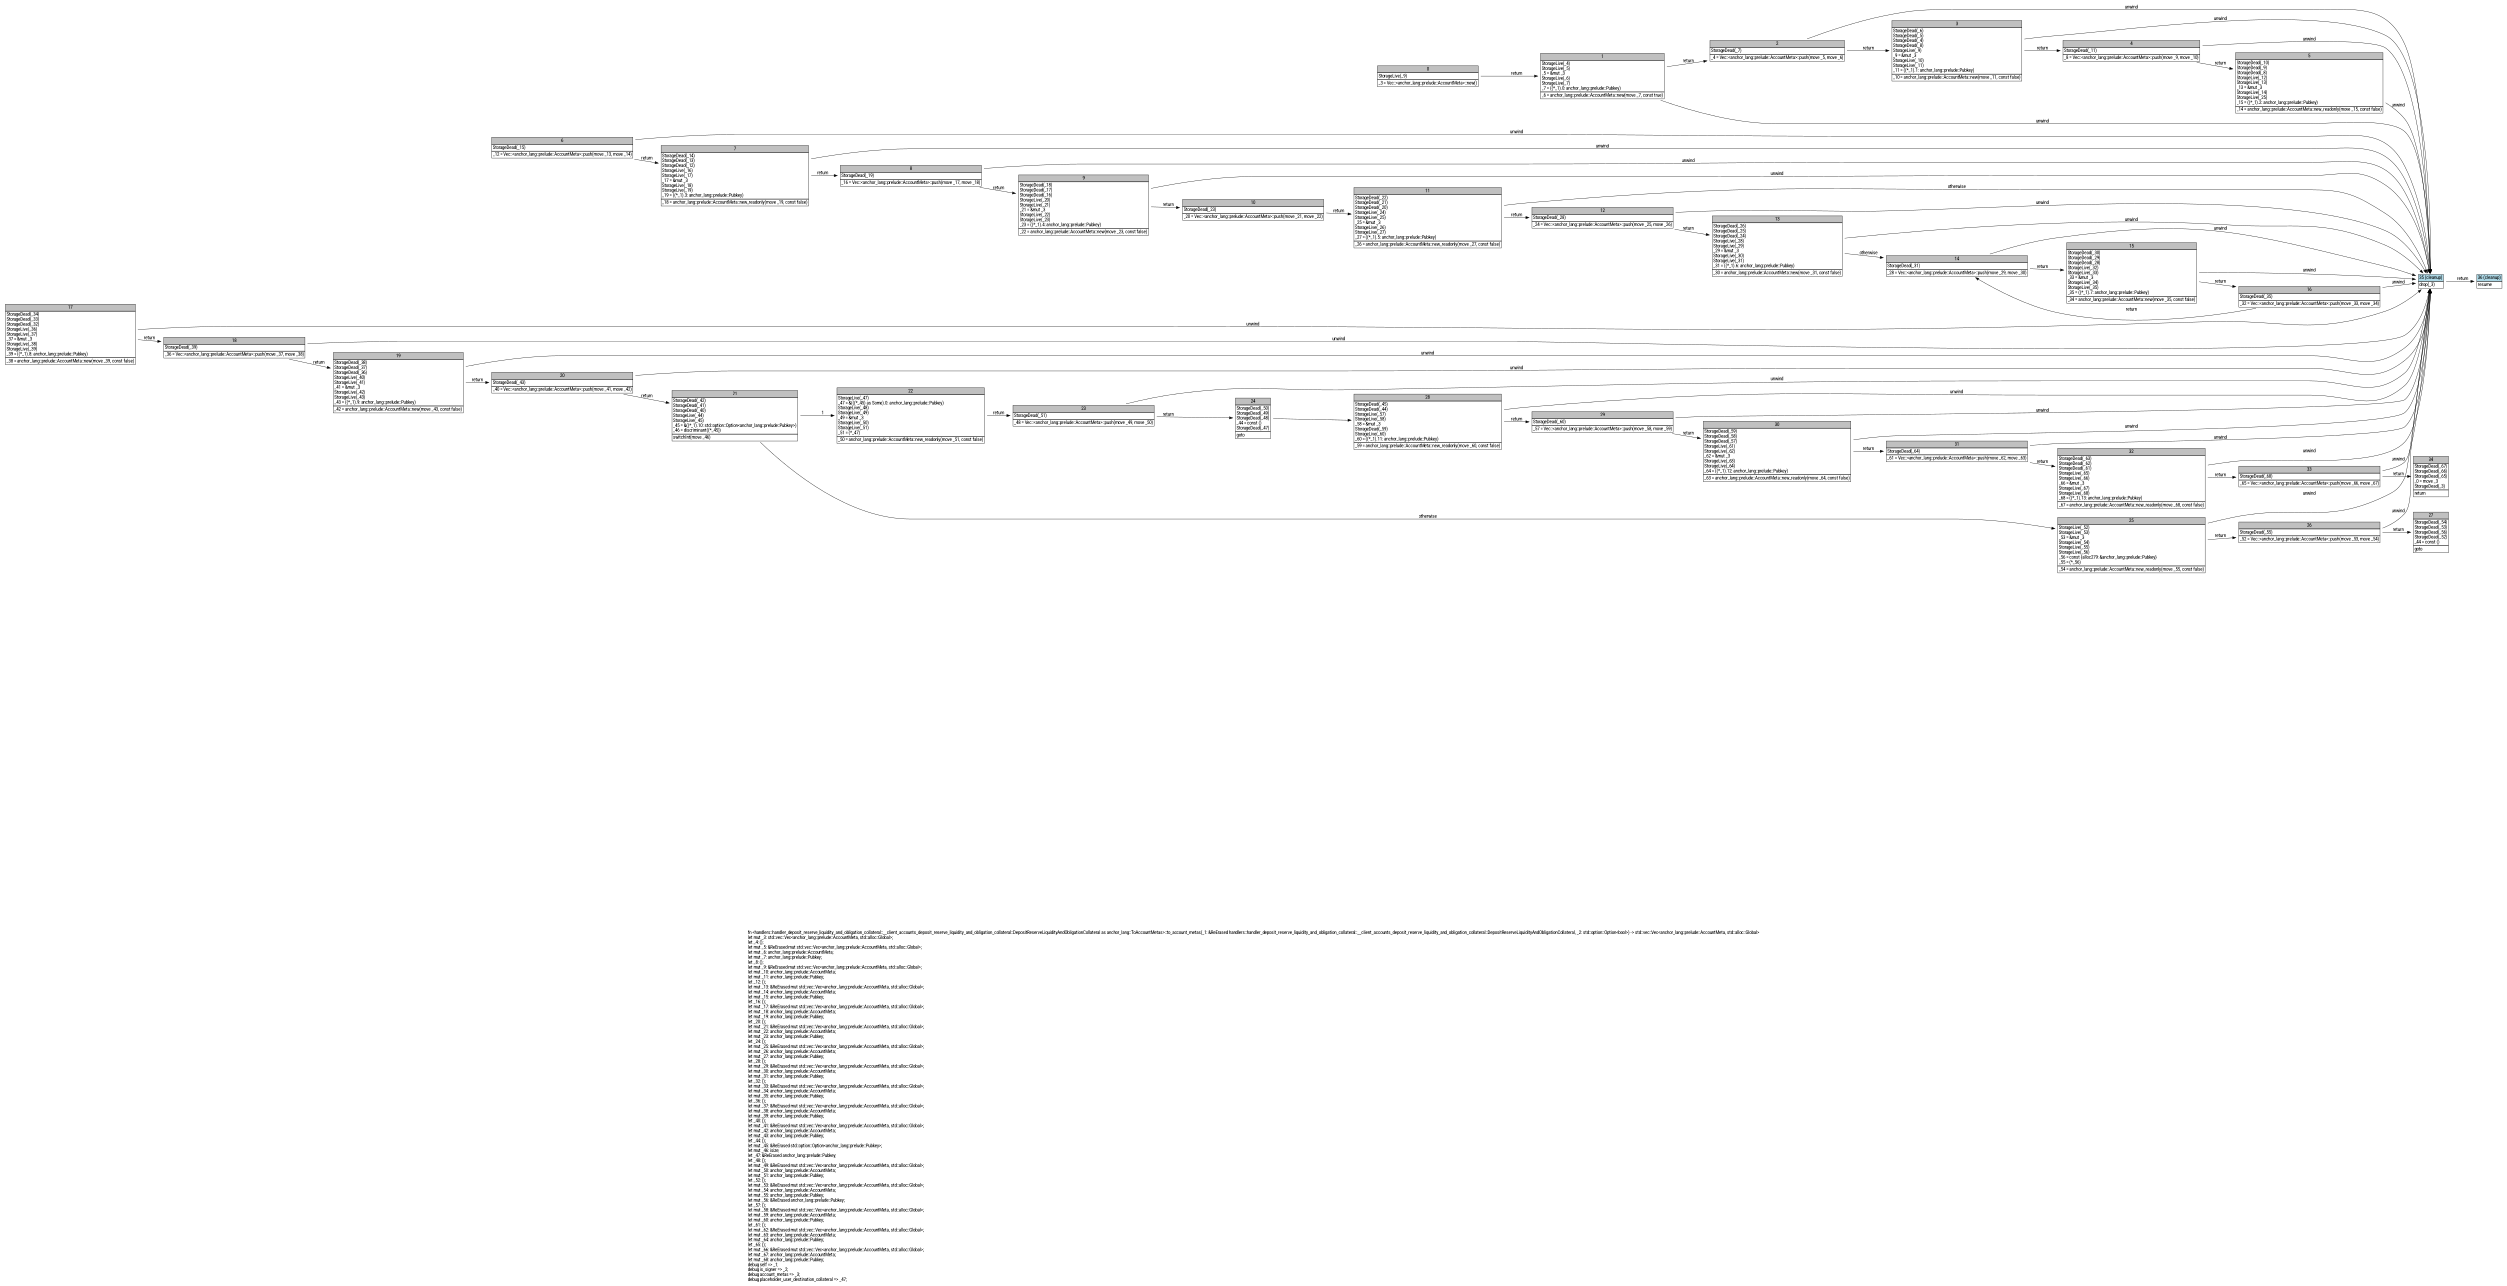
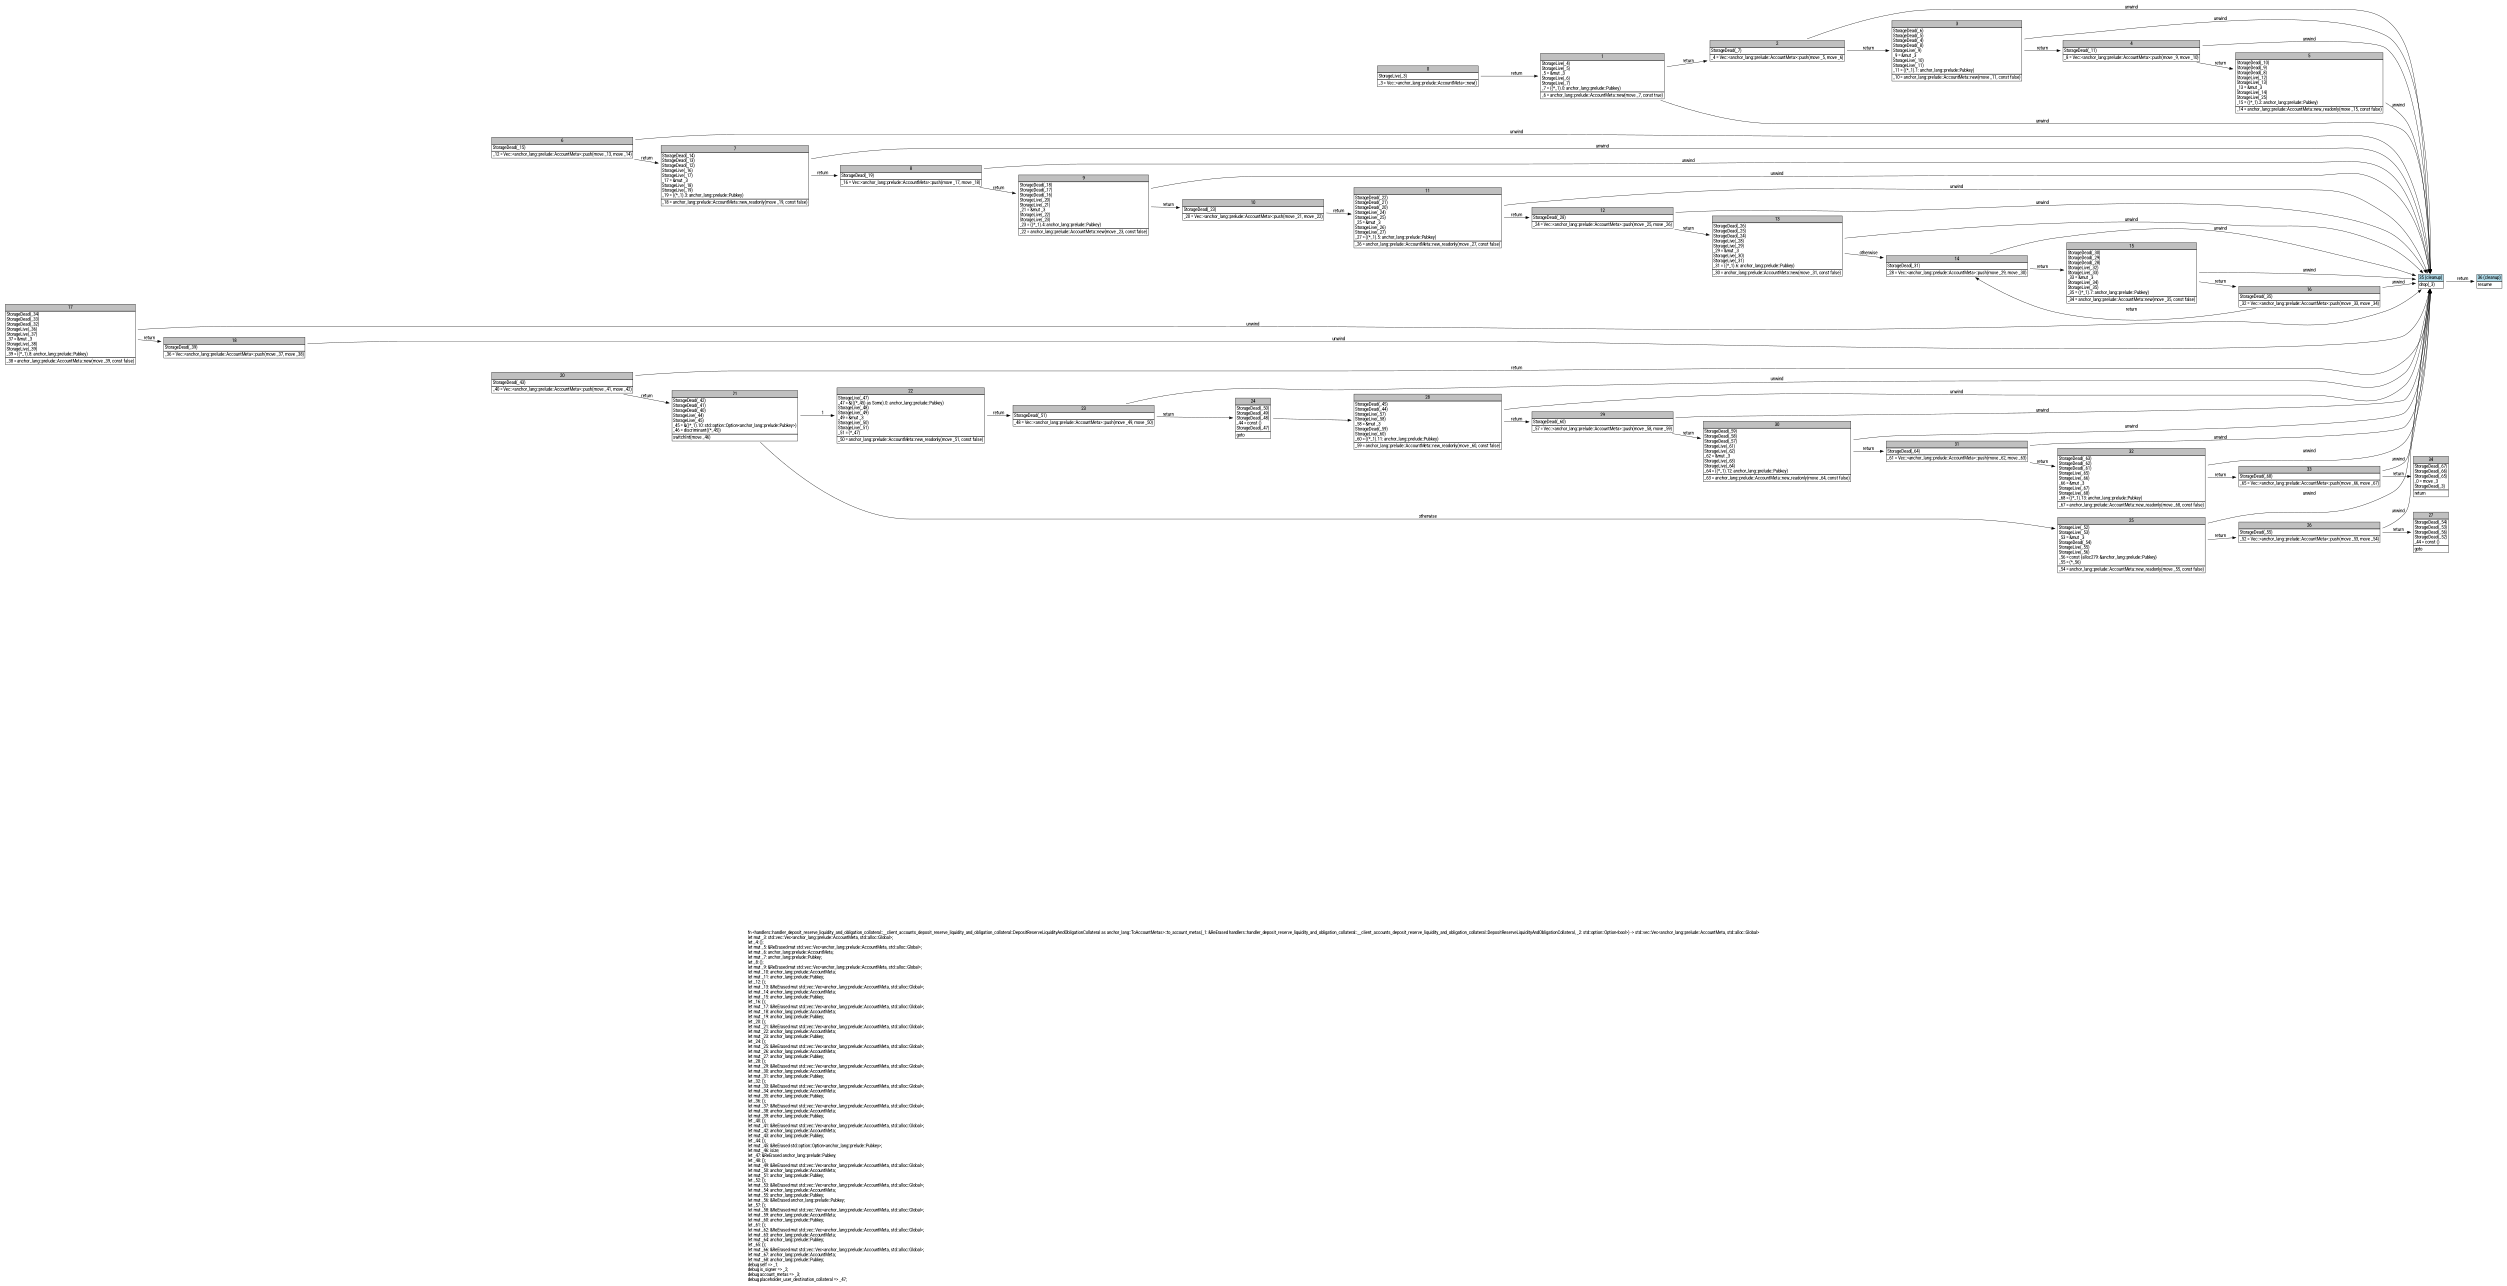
(1393, 76) -> (1393, 76)
(1957, 187) -> (1957, 187)
(1517, 368) -> (1517, 368)
(398, 383) -> none
(2074, 543) -> (2075, 543)
